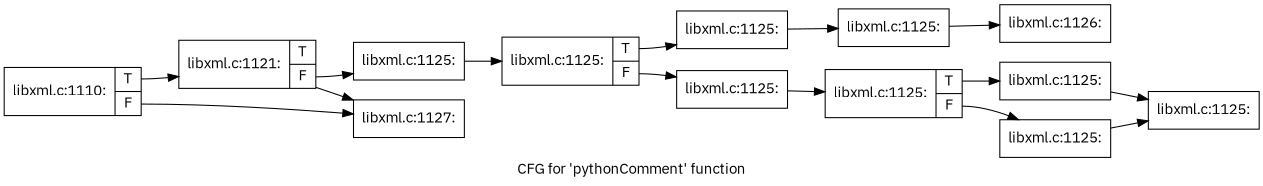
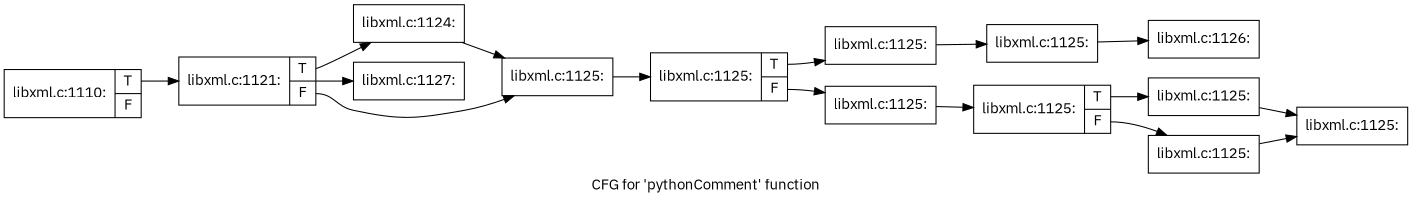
none -> (409, 24)
(242, 107) -> none
